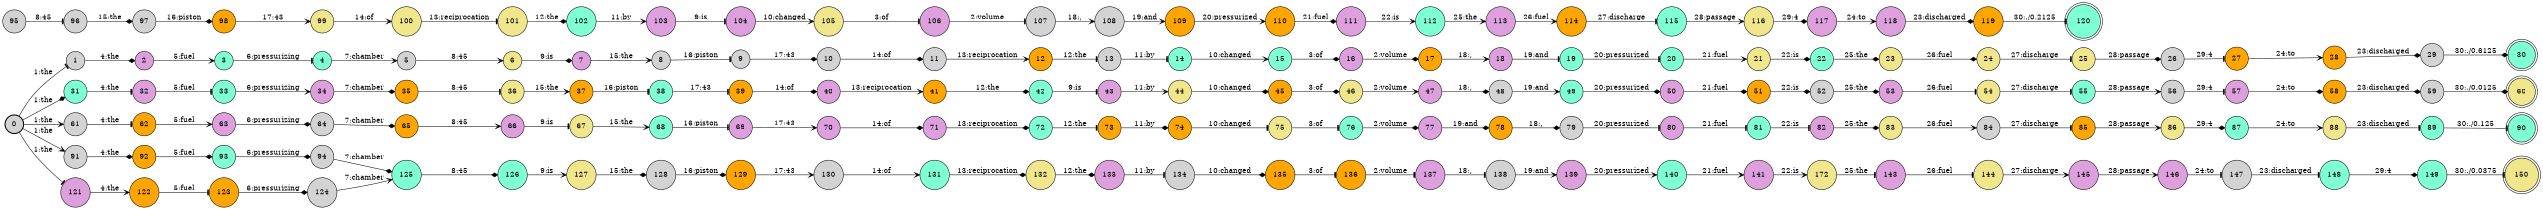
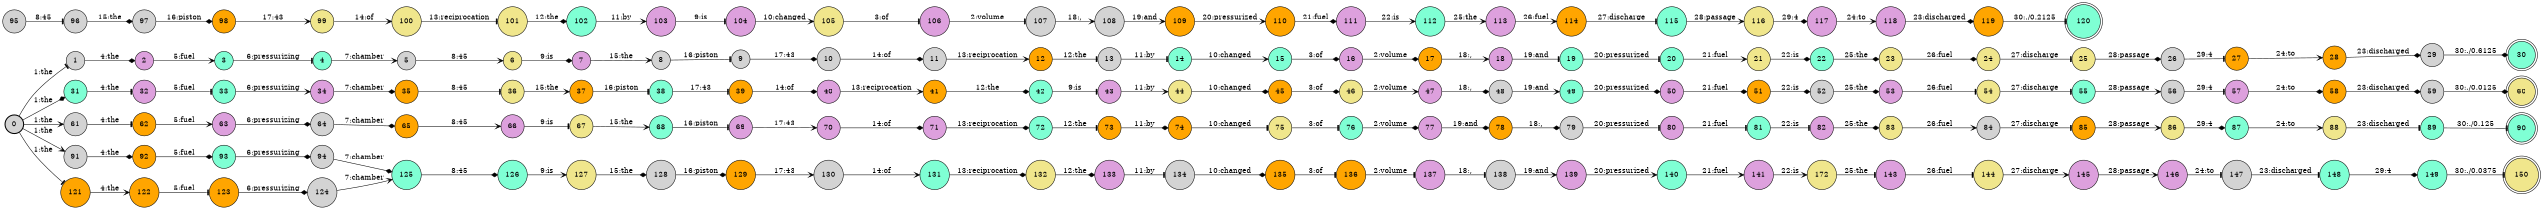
(75, 192) -> (75, 192)
